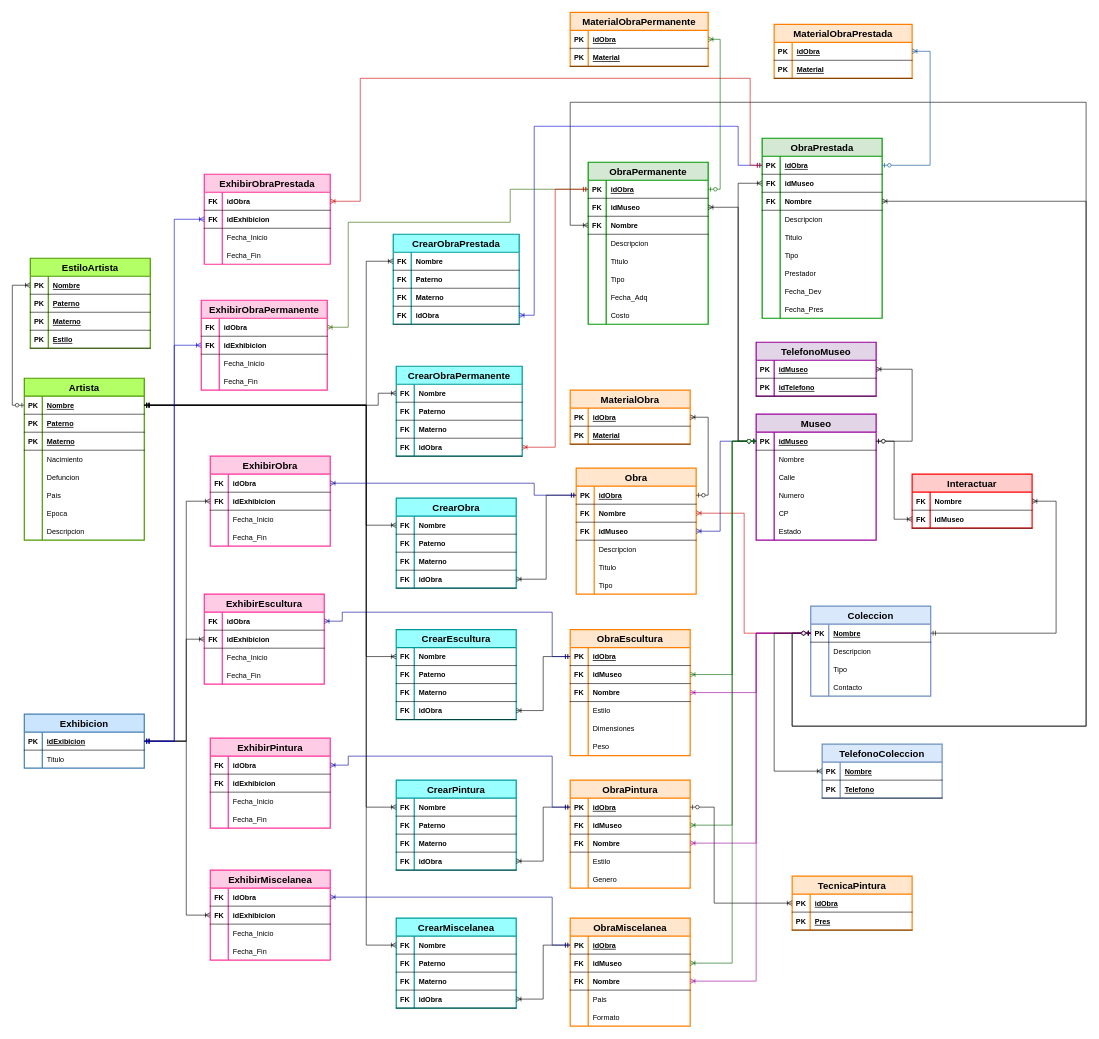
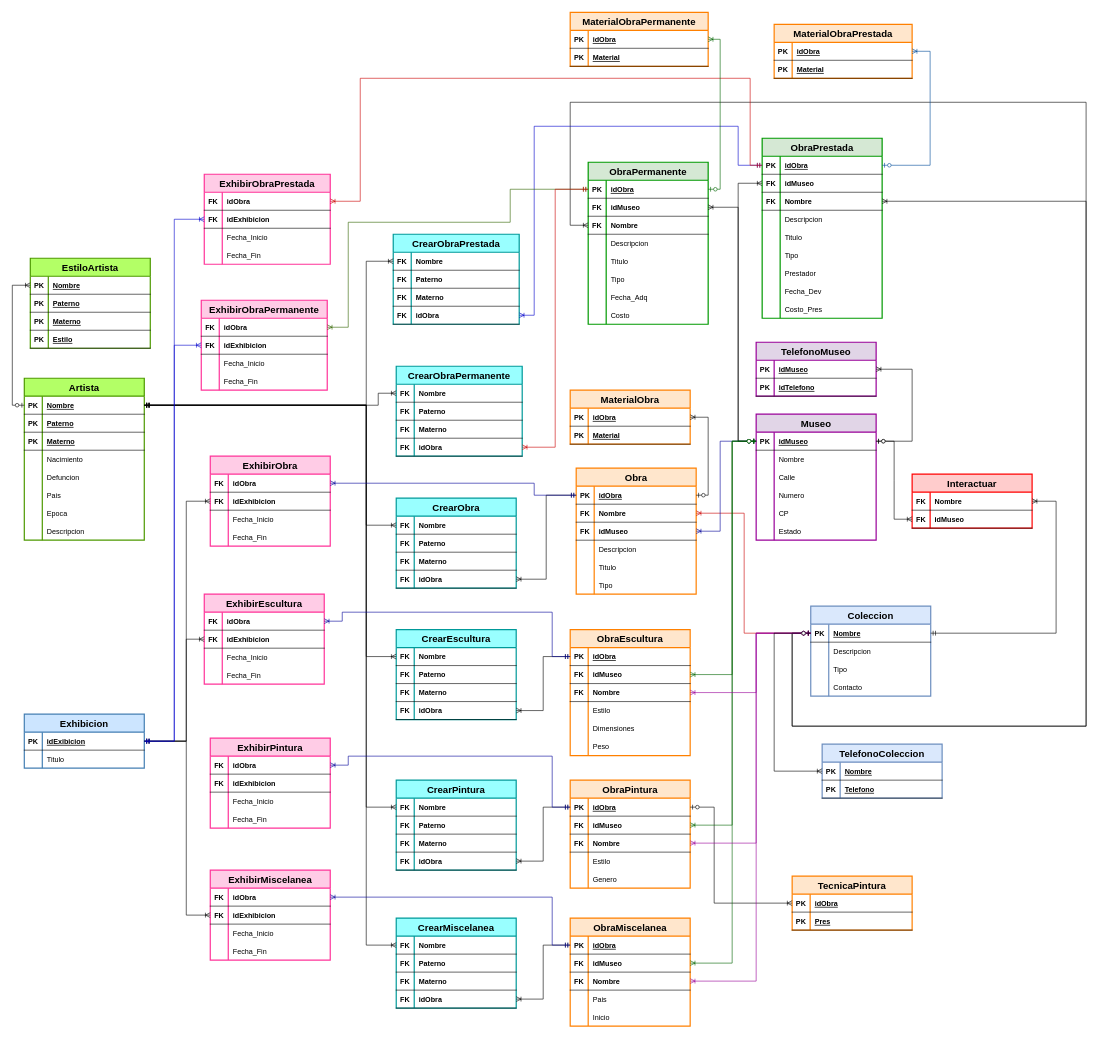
(805, 310) -> (805, 310)
(607, 1018) -> (603, 1018)
